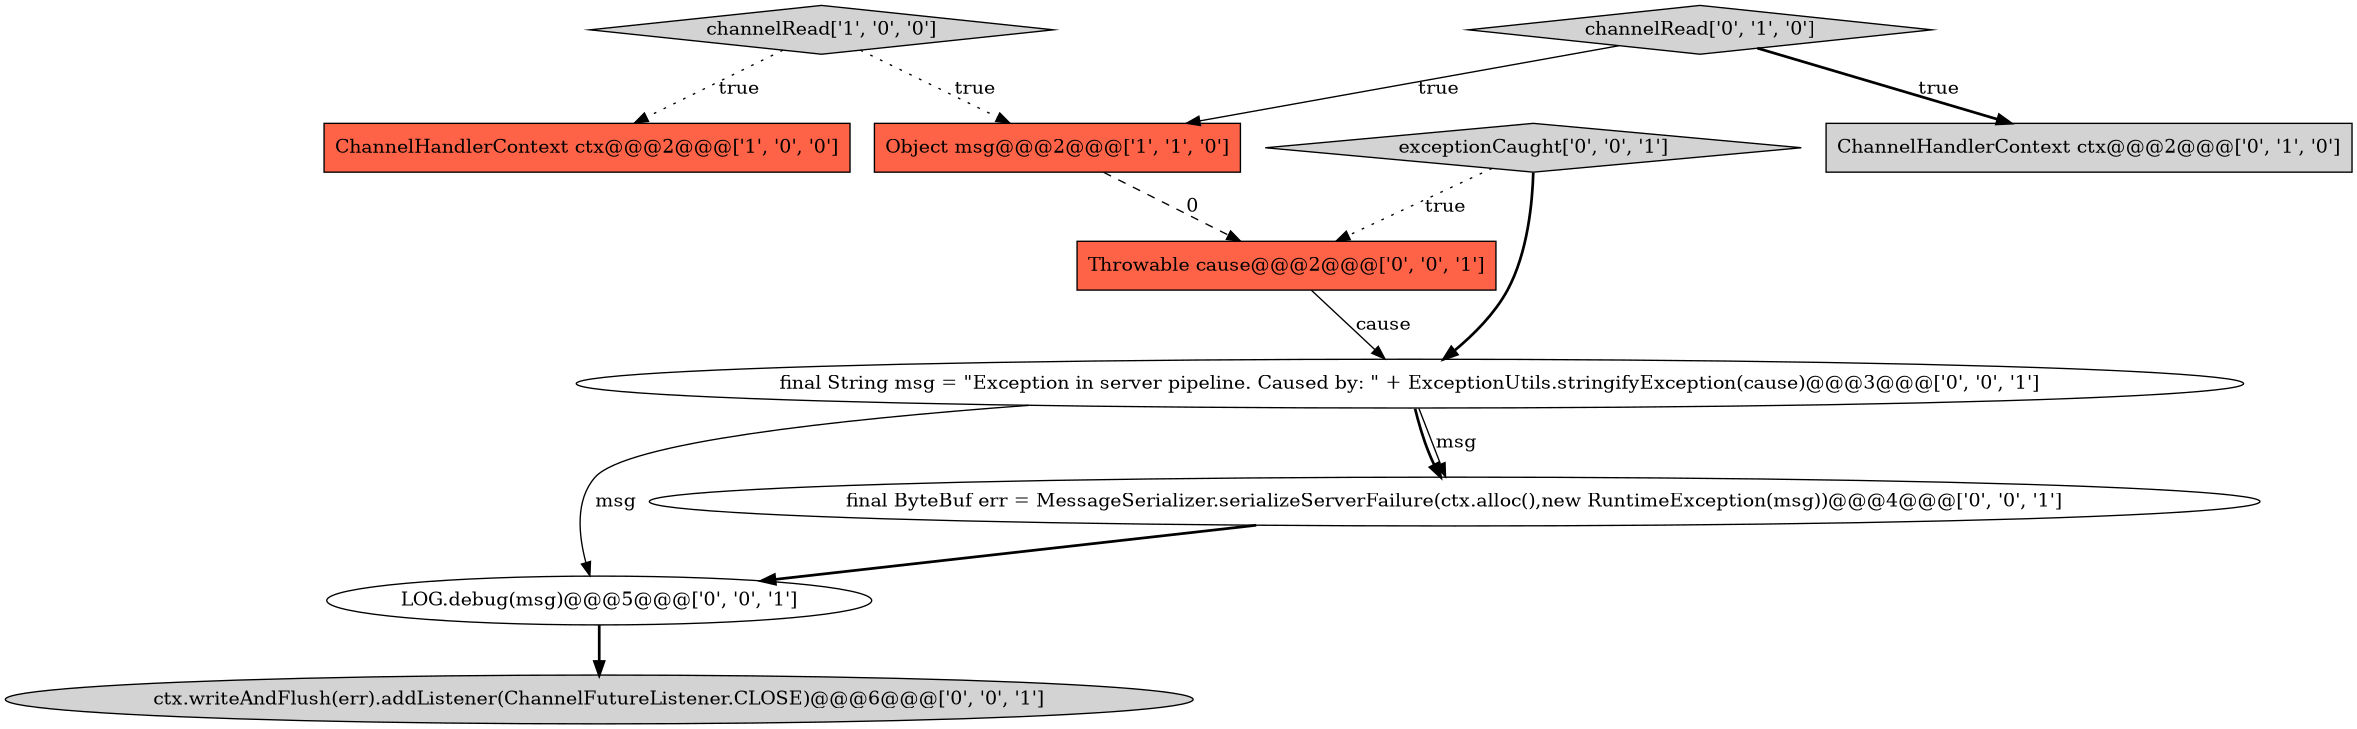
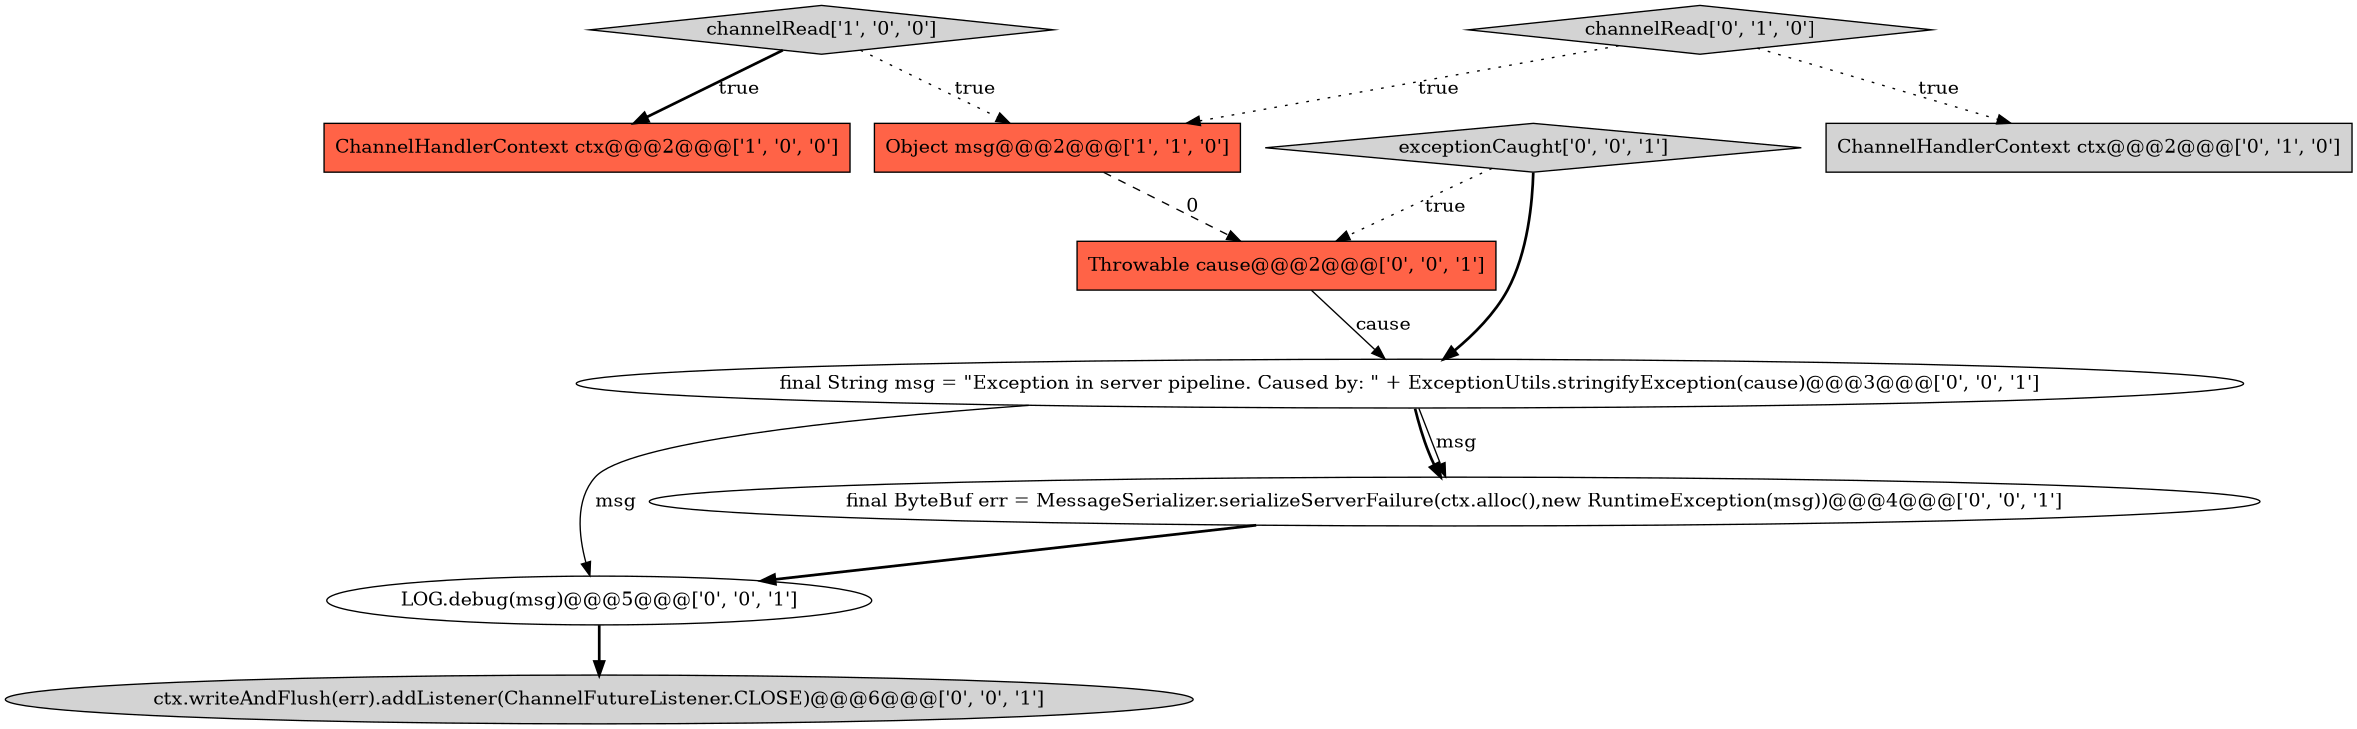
(1409, 83) -> (1409, 83)
(715, 84) -> (715, 84)
(1878, 84) -> (1878, 84)
